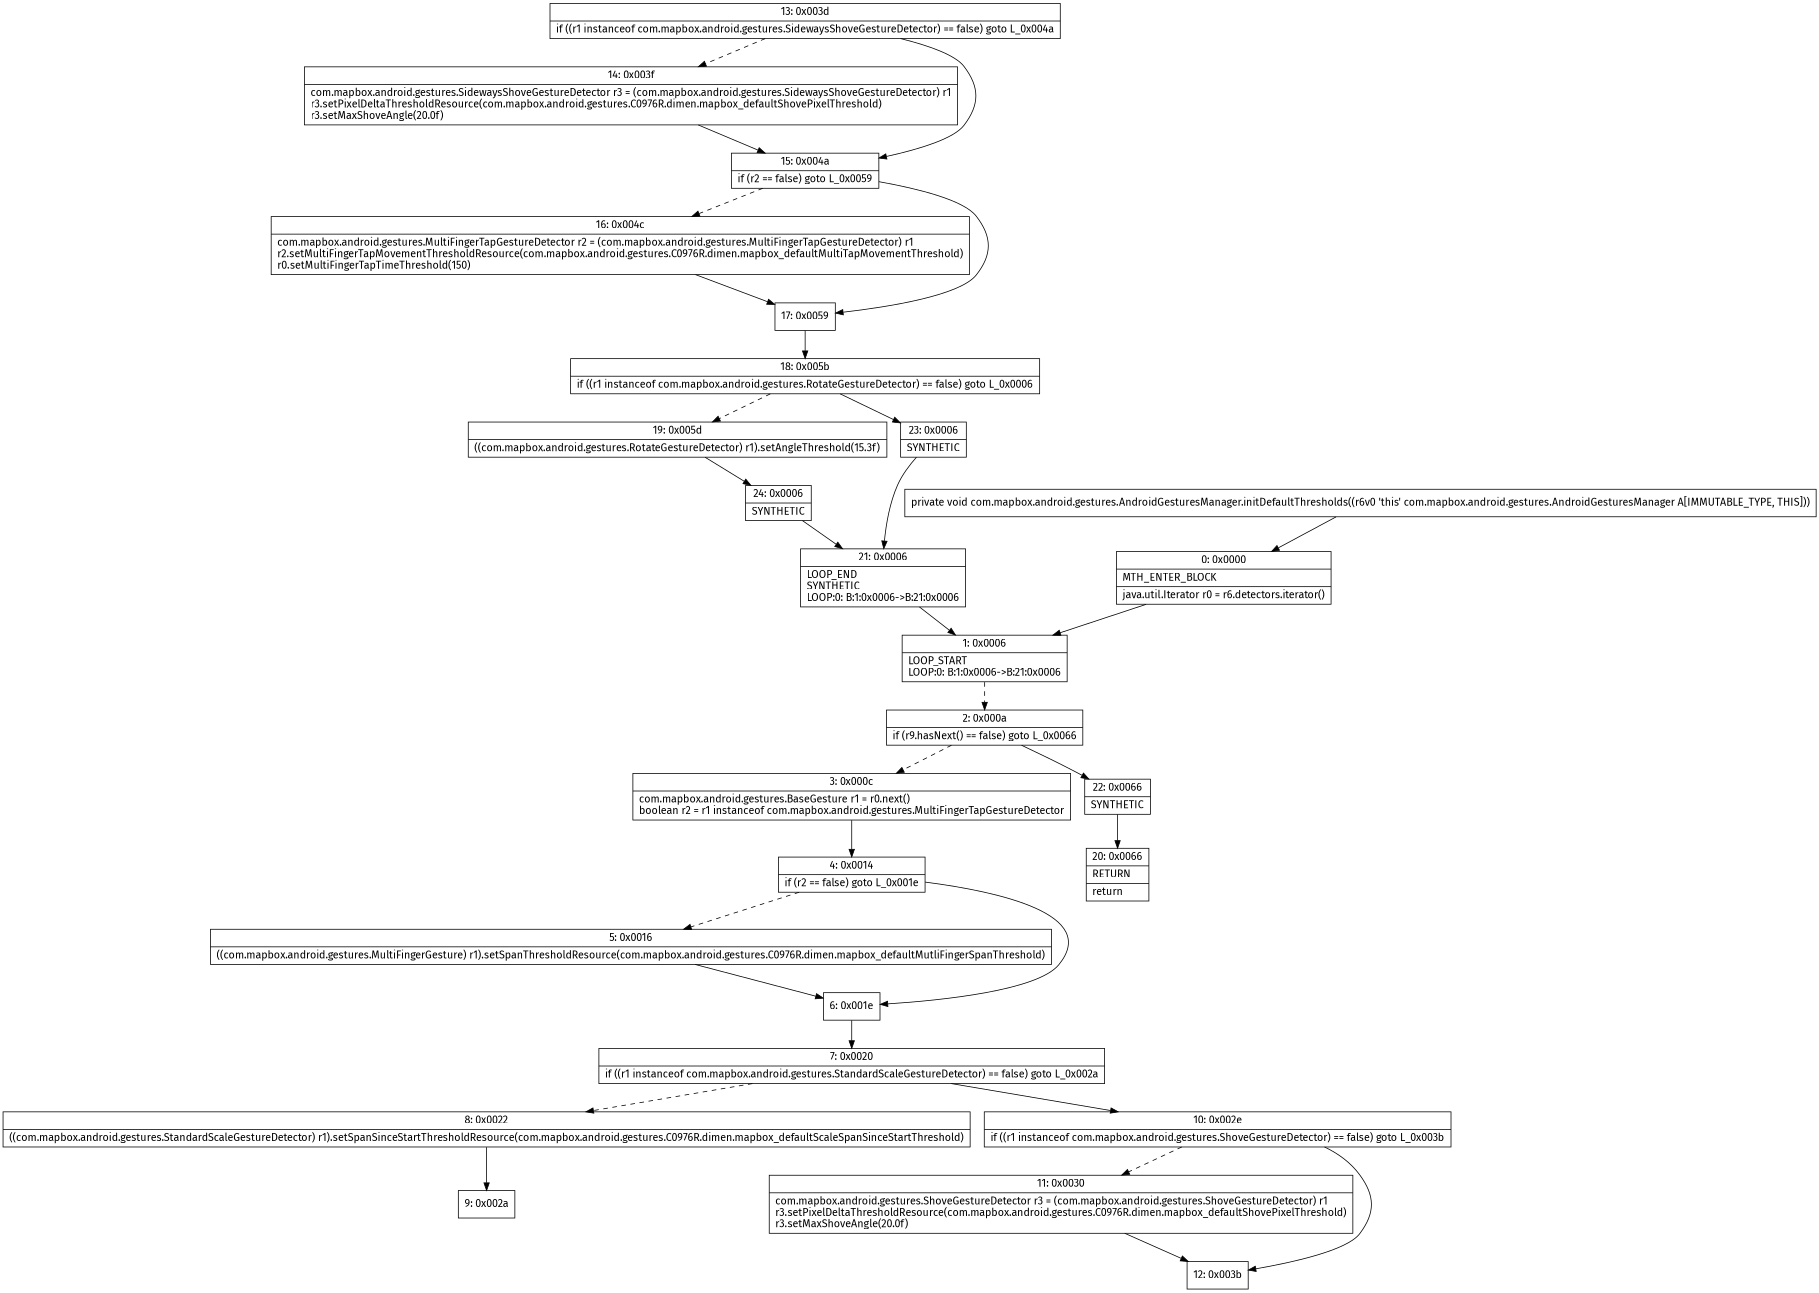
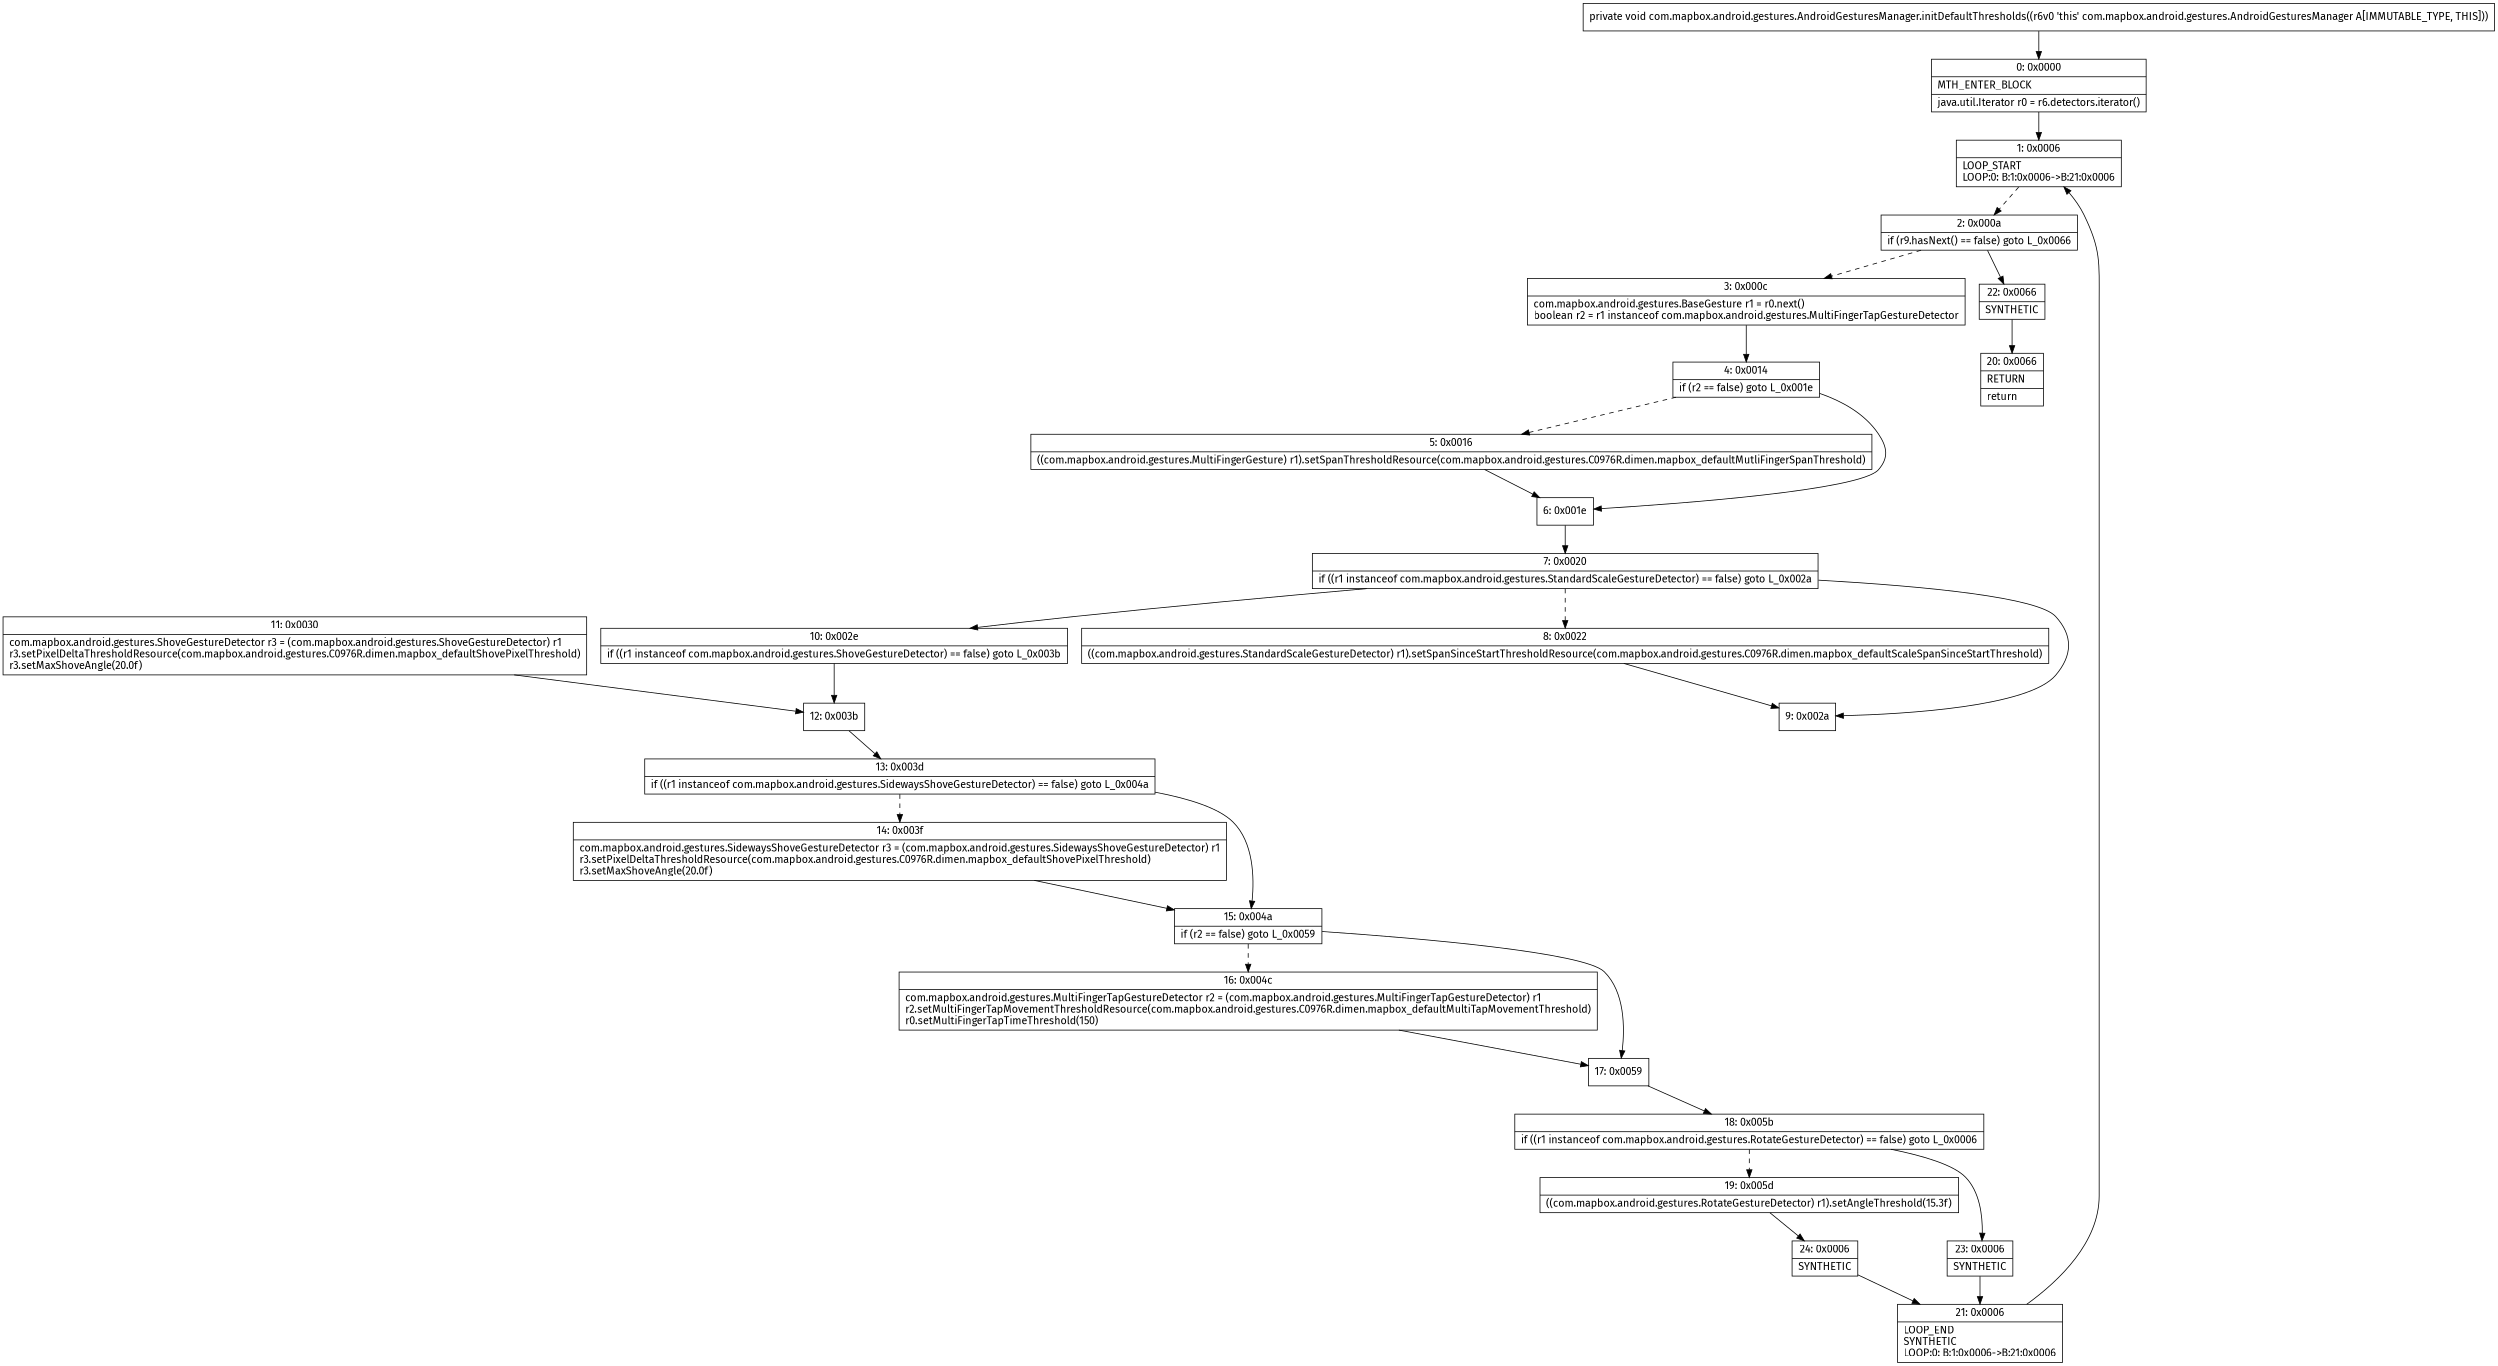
none -> (2067, 635)
none -> (862, 742)
(1155, 1159) -> none
